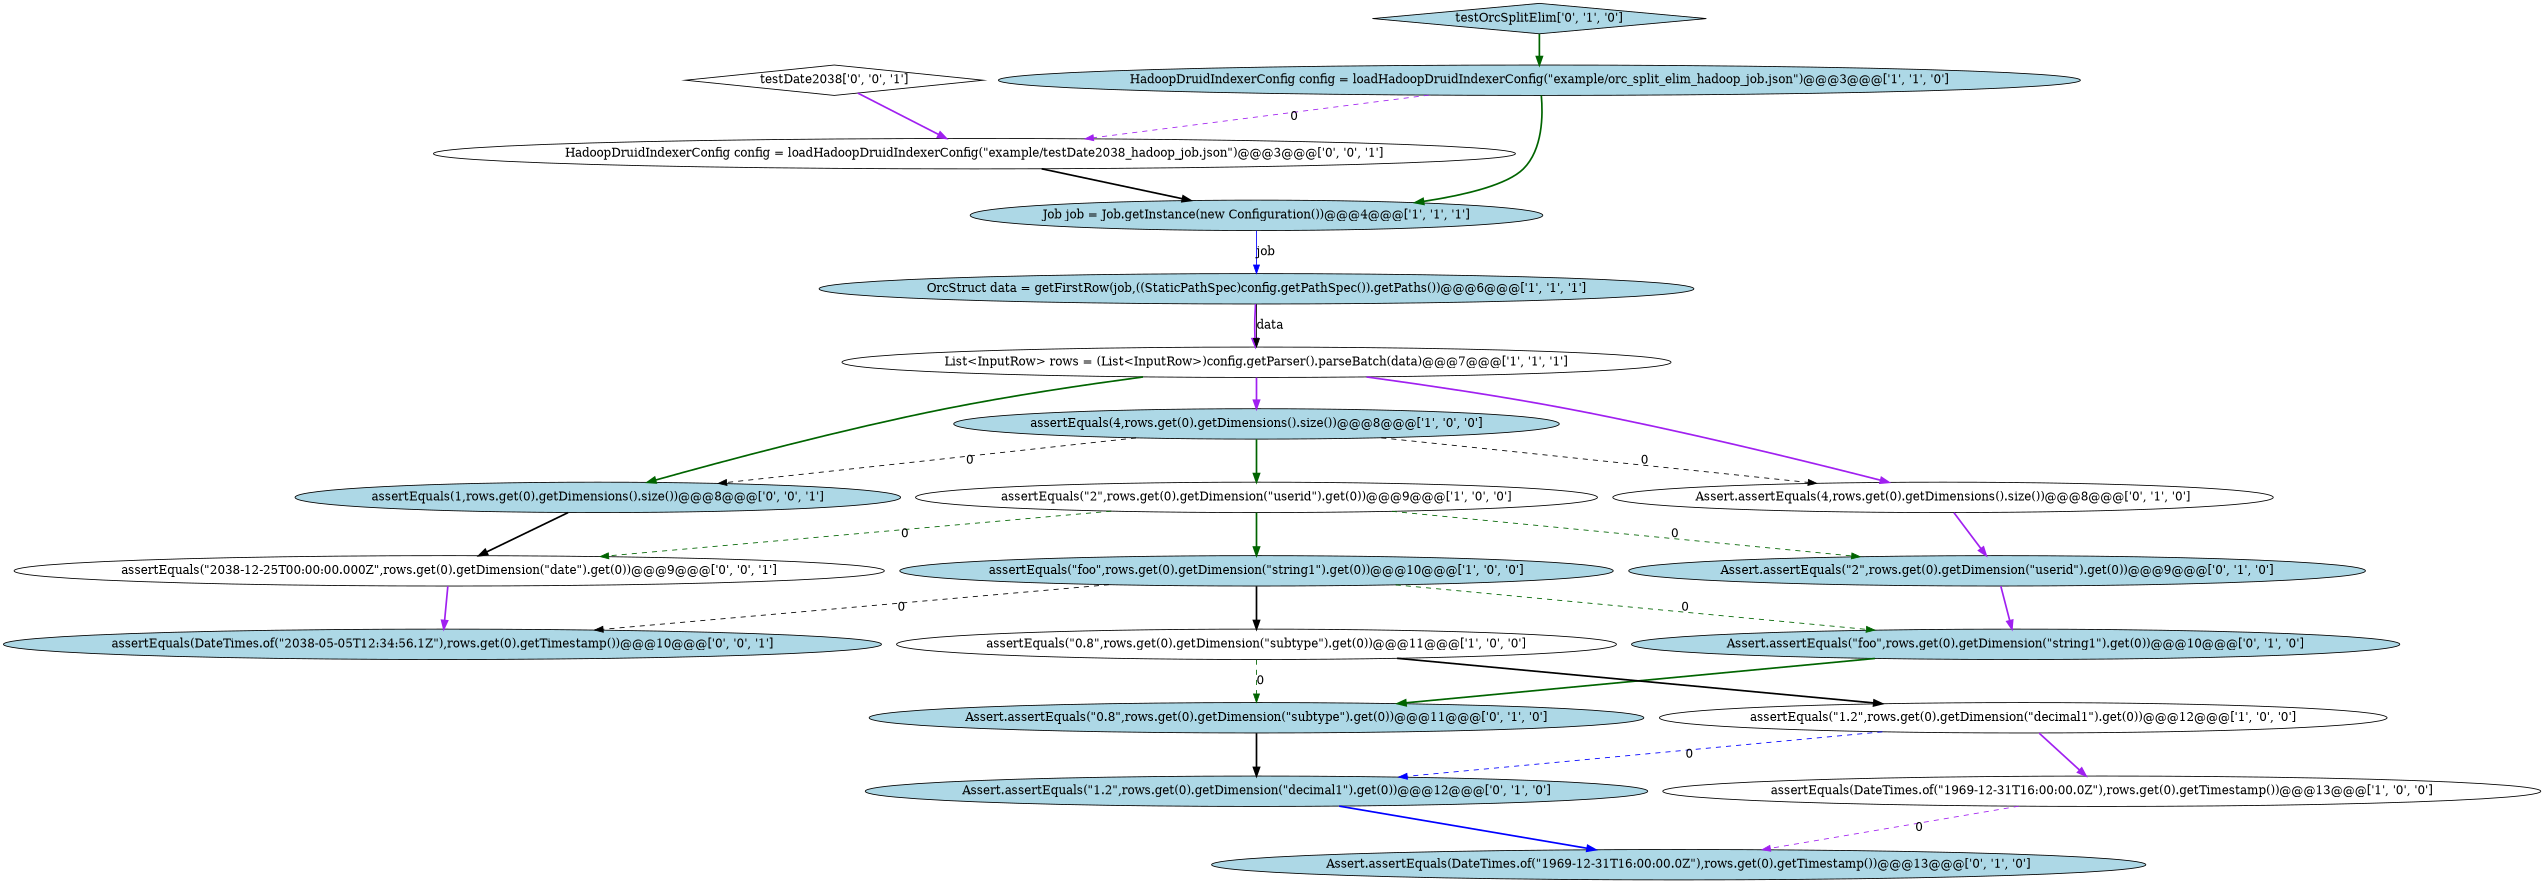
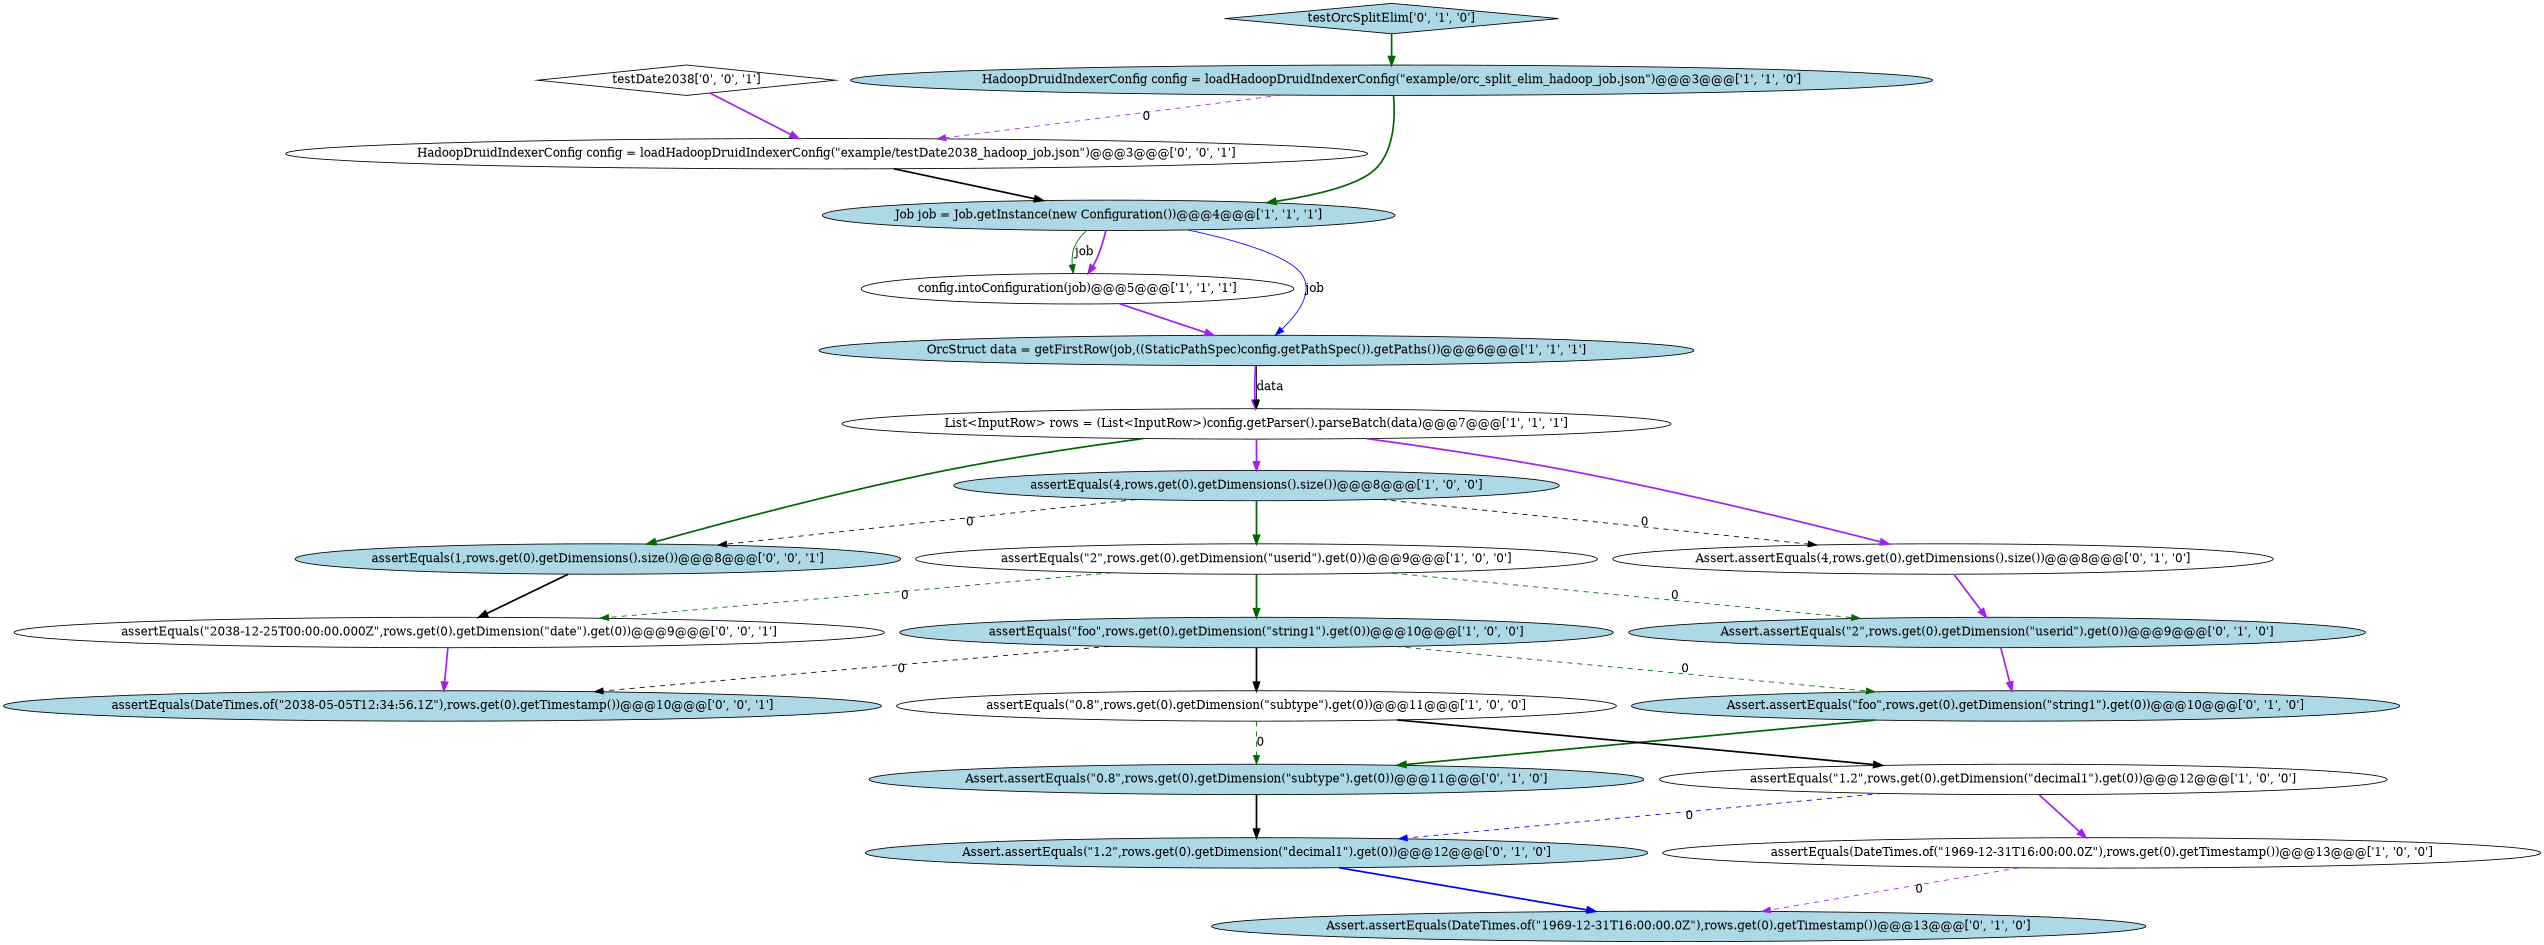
none -> (1078, 289)
